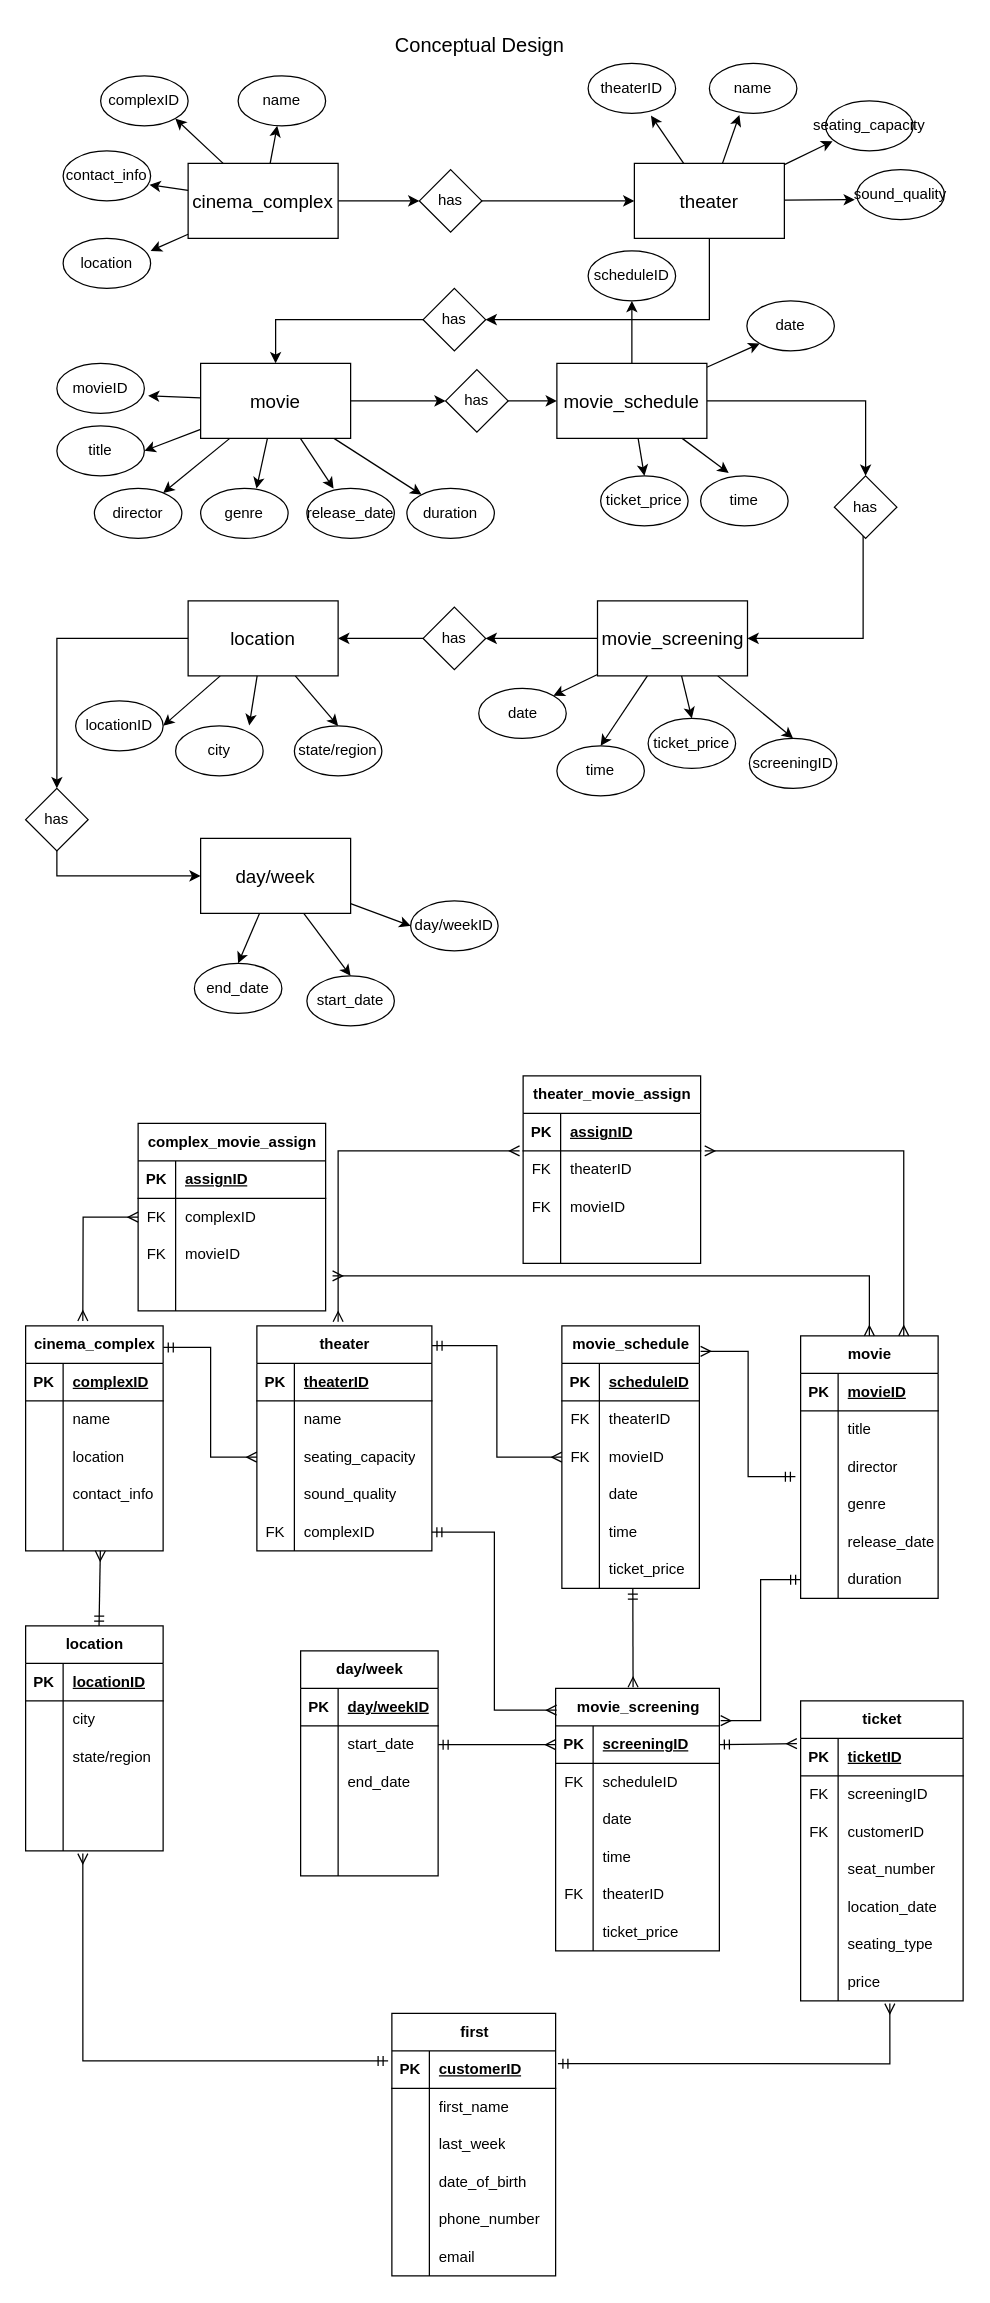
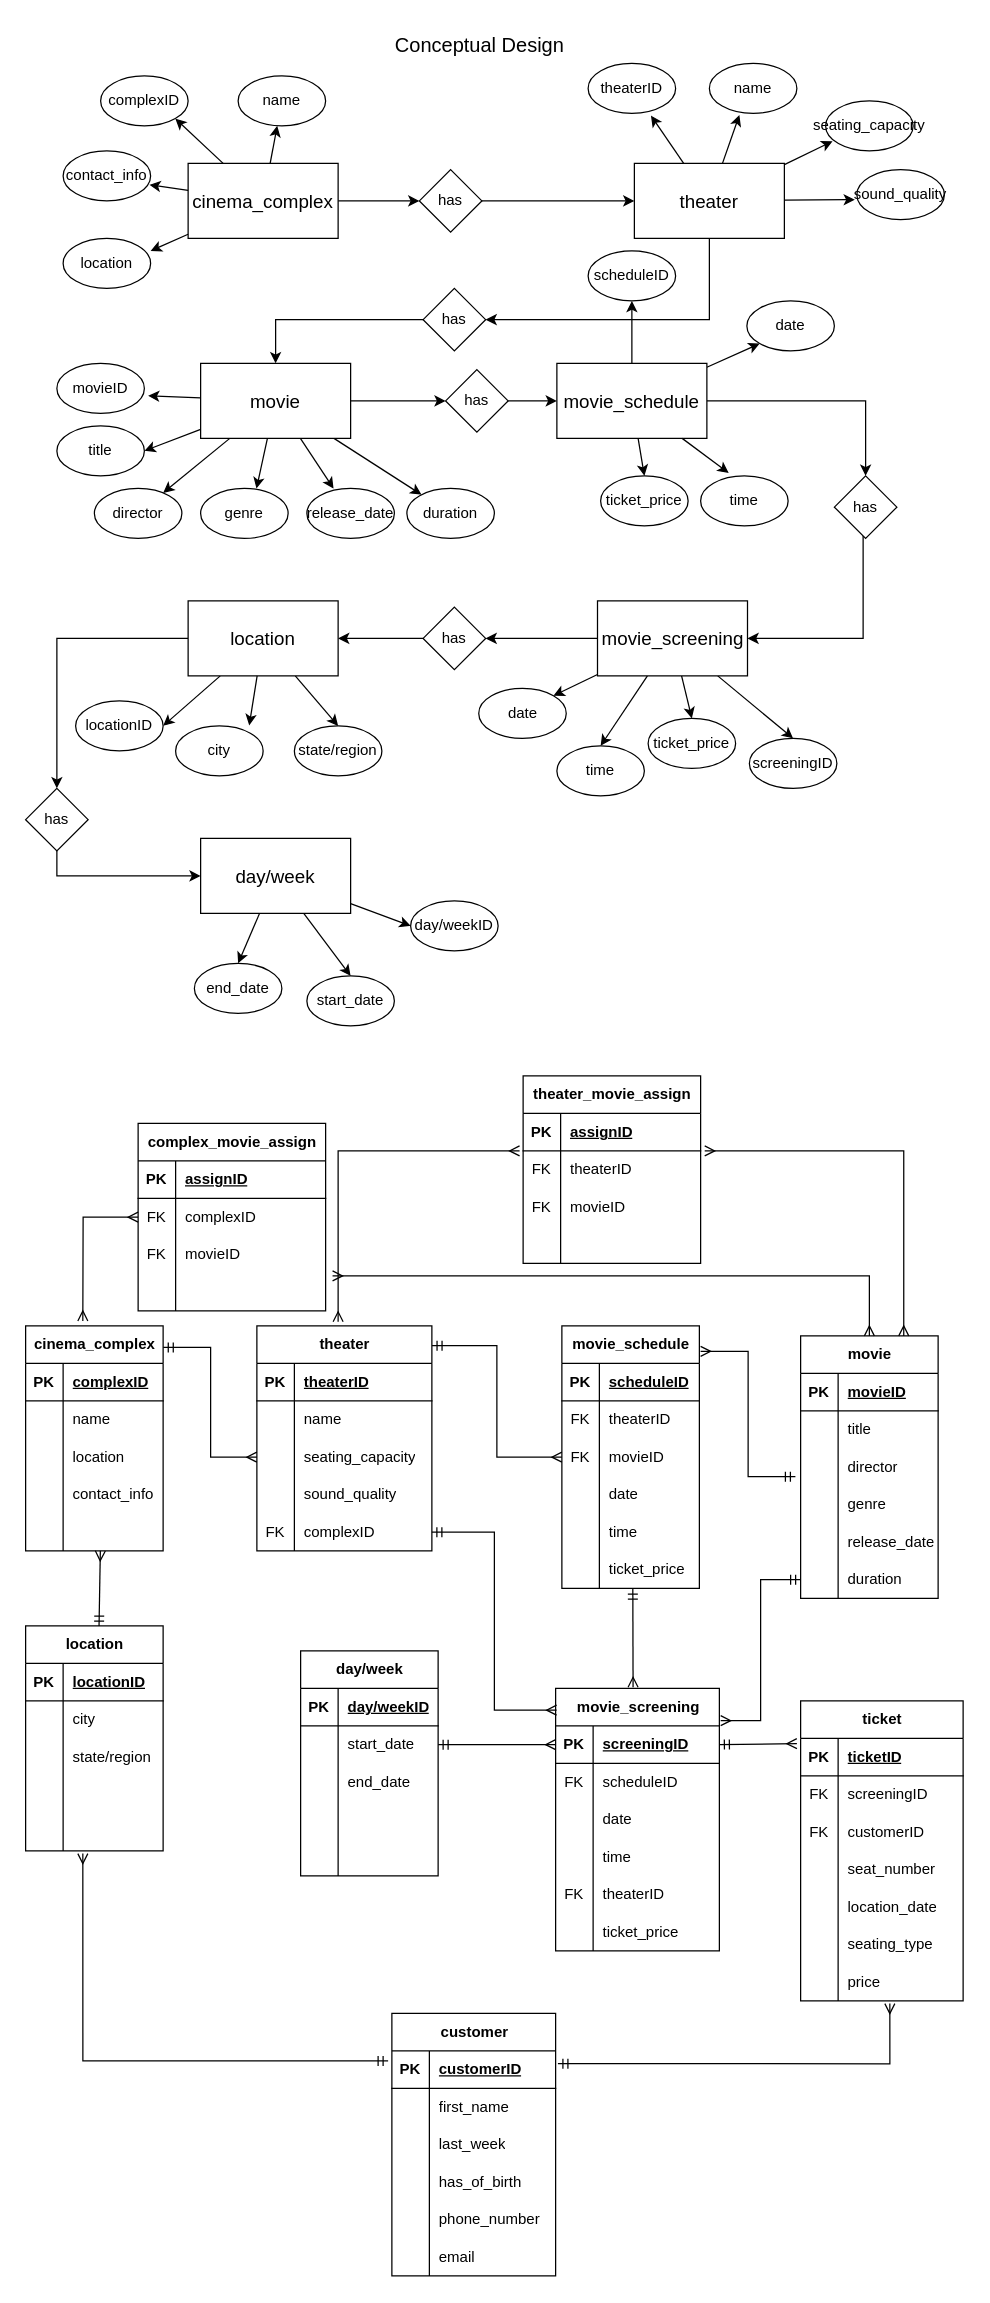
(475, 2032) -> (475, 2032)
(492, 2182) -> (488, 2182)
